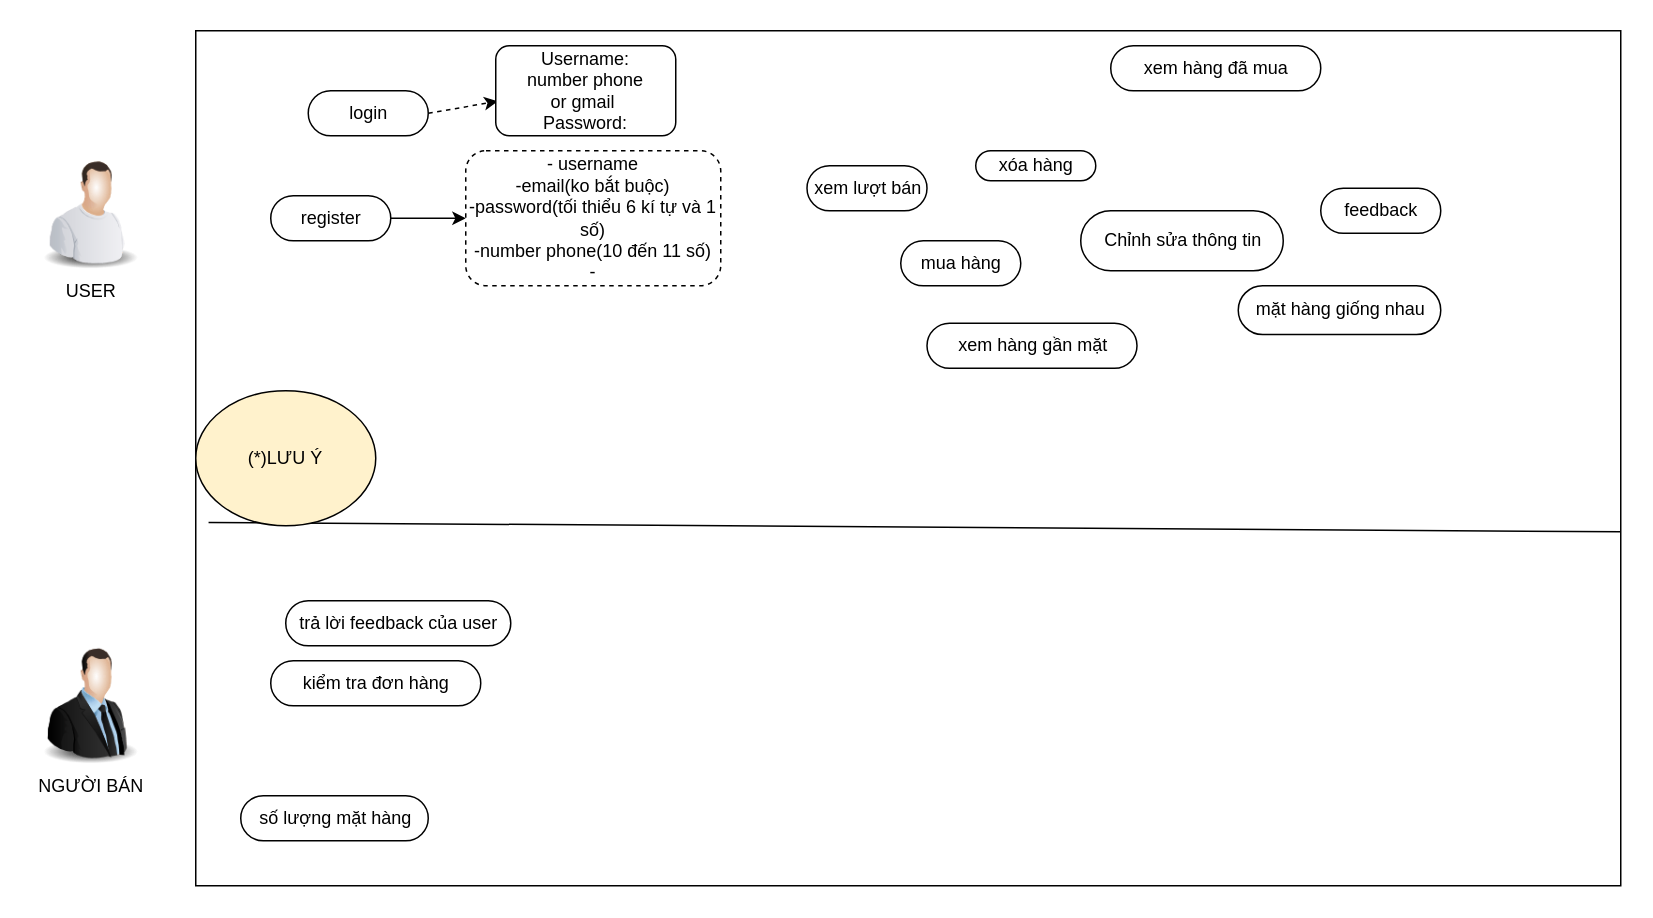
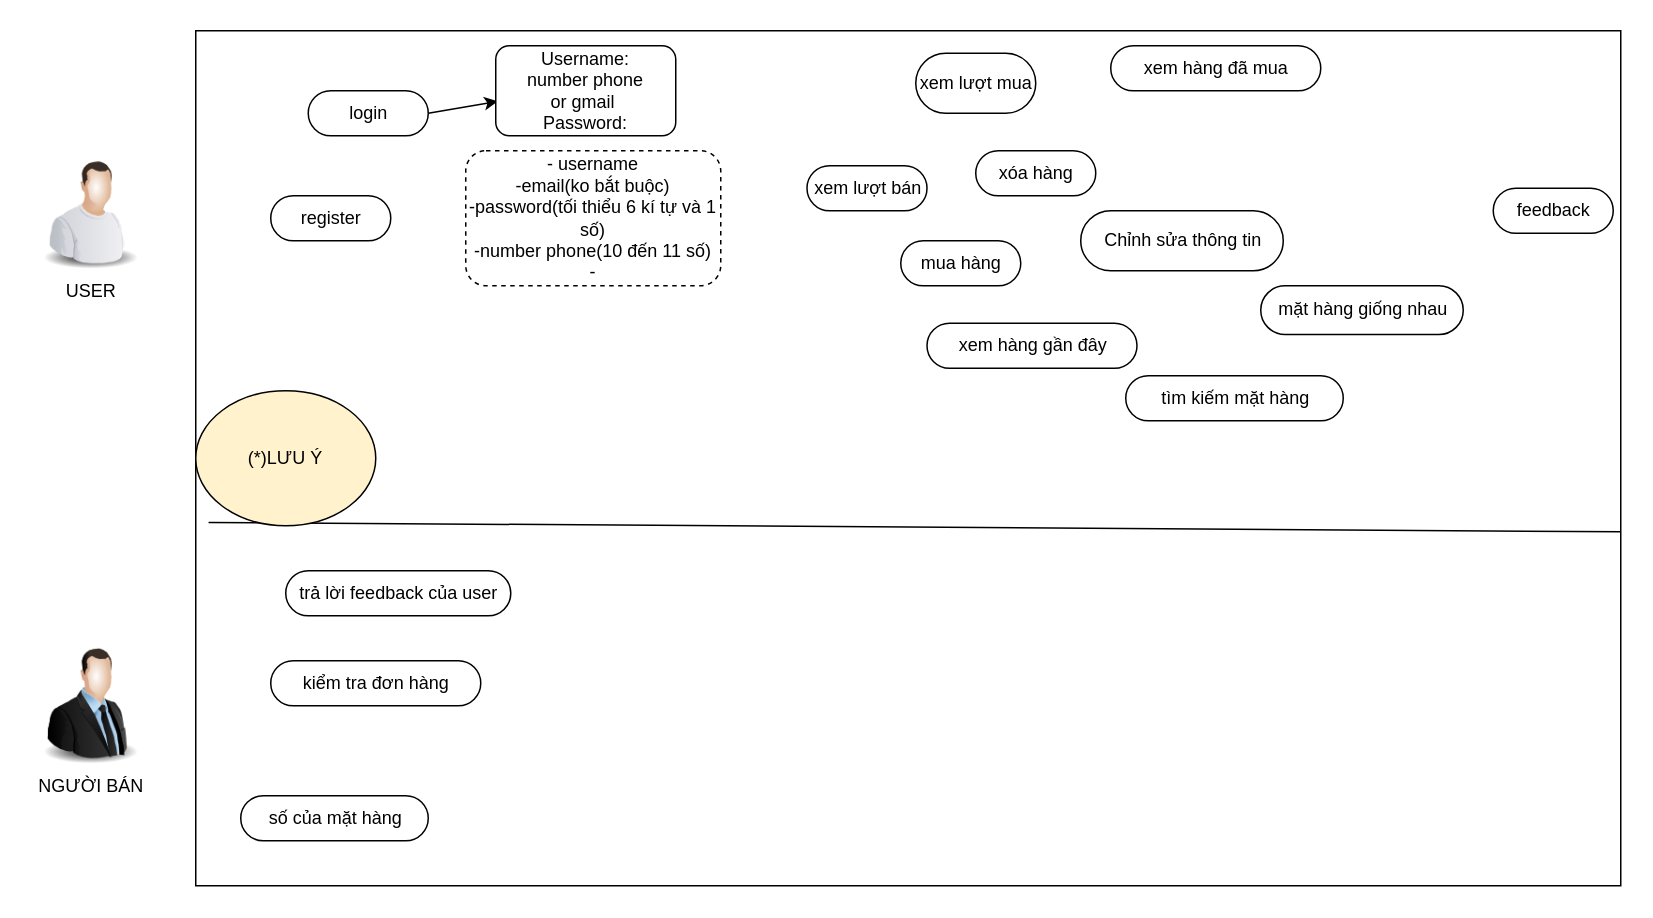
none -> (976, 83)
(459, 108) -> (459, 108)
(1036, 166) -> (1036, 173)
(1381, 211) -> (1553, 211)
(423, 218) -> none
(1340, 310) -> (1362, 310)
(1034, 346) -> (1034, 346)
none -> (1235, 398)
(398, 623) -> (398, 593)
(336, 818) -> (336, 818)
